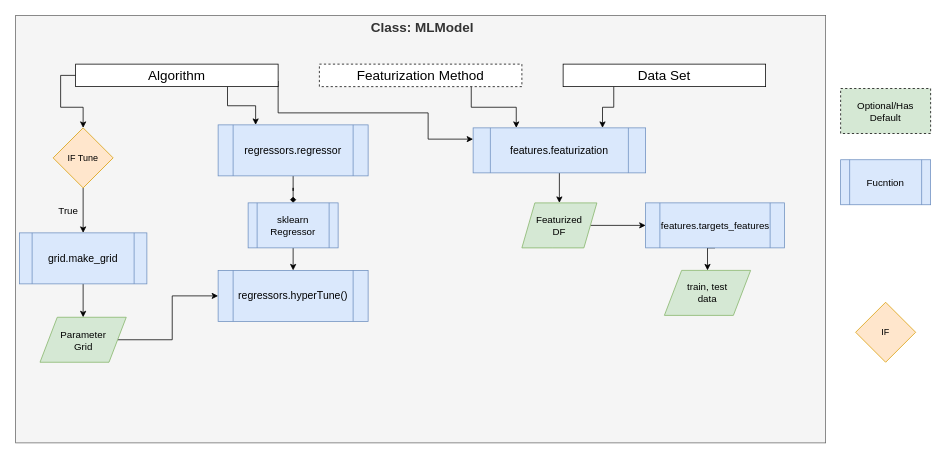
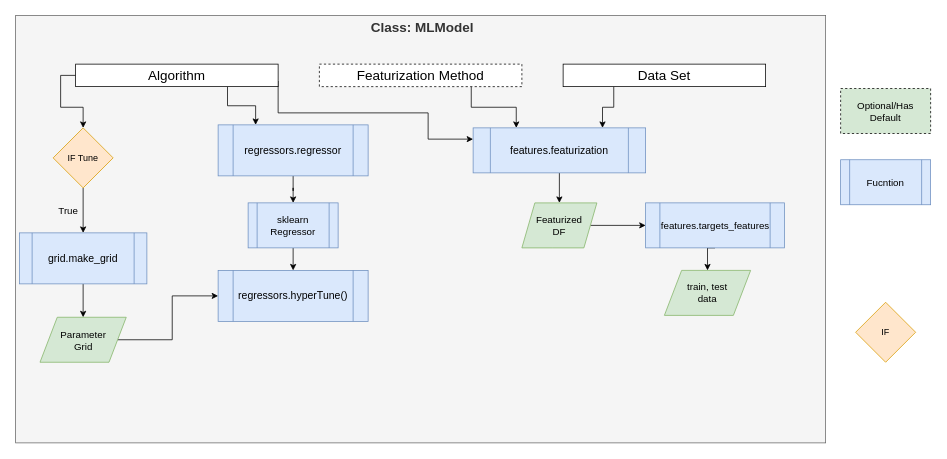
(293, 196) -> (293, 196)
